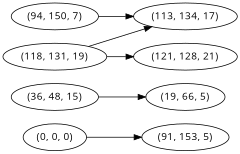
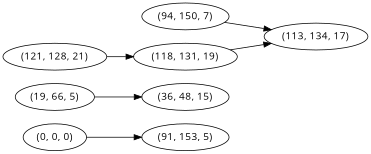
(116, 57) -> (116, 57)
(118, 97) -> (114, 97)
